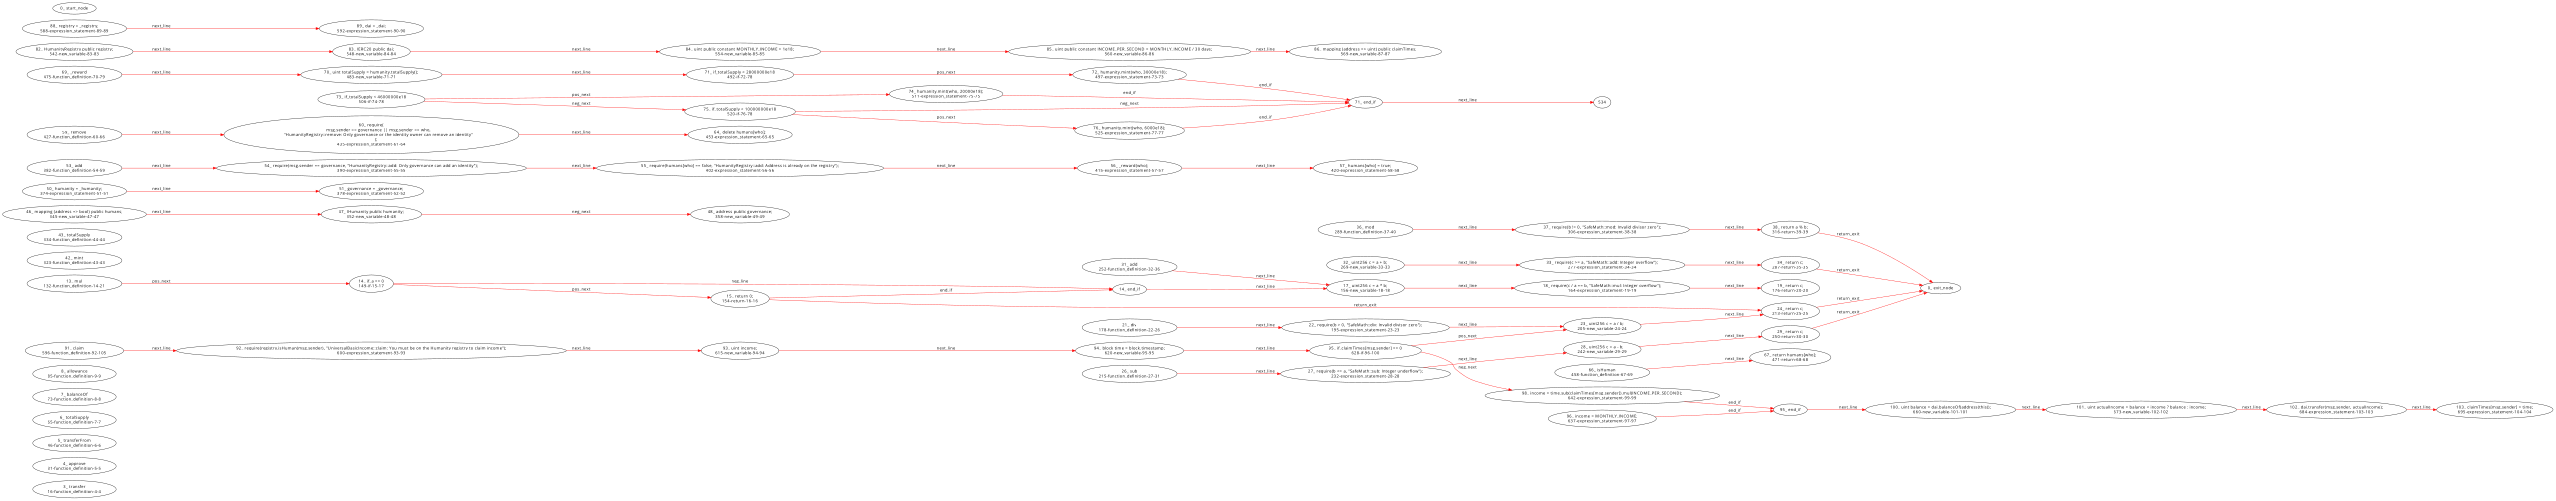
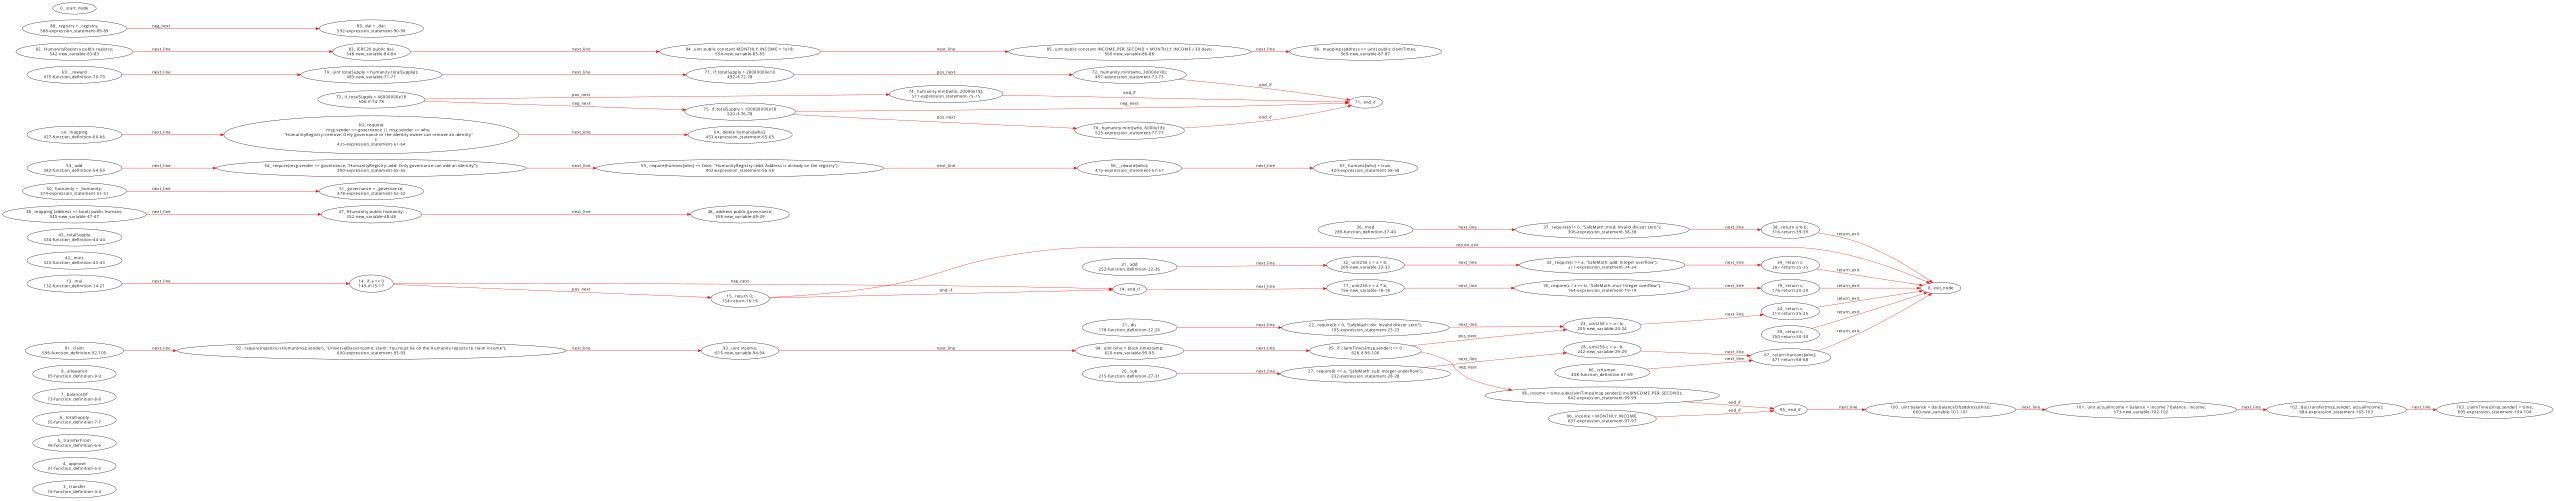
(161, 26) -> (161, 26)
(1602, 102) -> none
(74, 135) -> (74, 135)
(581, 212) -> (581, 212)
(1249, 278) -> (1250, 266)
(161, 281) -> (161, 281)
(740, 281) -> (740, 281)
none -> (1868, 288)
(1263, 307) -> (1348, 247)
none -> (1874, 326)
(1699, 342) -> (1694, 353)
(1130, 351) -> (1130, 351)
